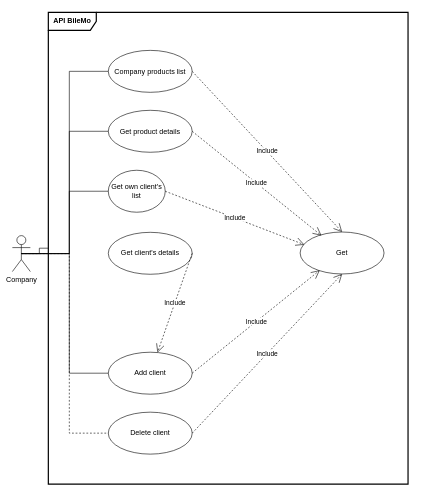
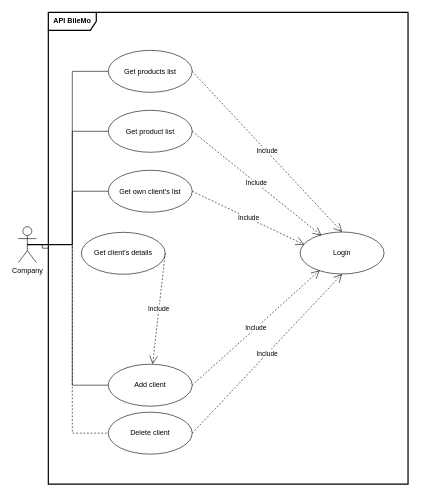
(150, 72) -> (150, 72)
(150, 132) -> (150, 132)
(137, 191) -> (150, 191)
(21, 254) -> (27, 245)
(150, 254) -> (123, 254)
(342, 254) -> (342, 254)
(150, 374) -> (150, 386)
